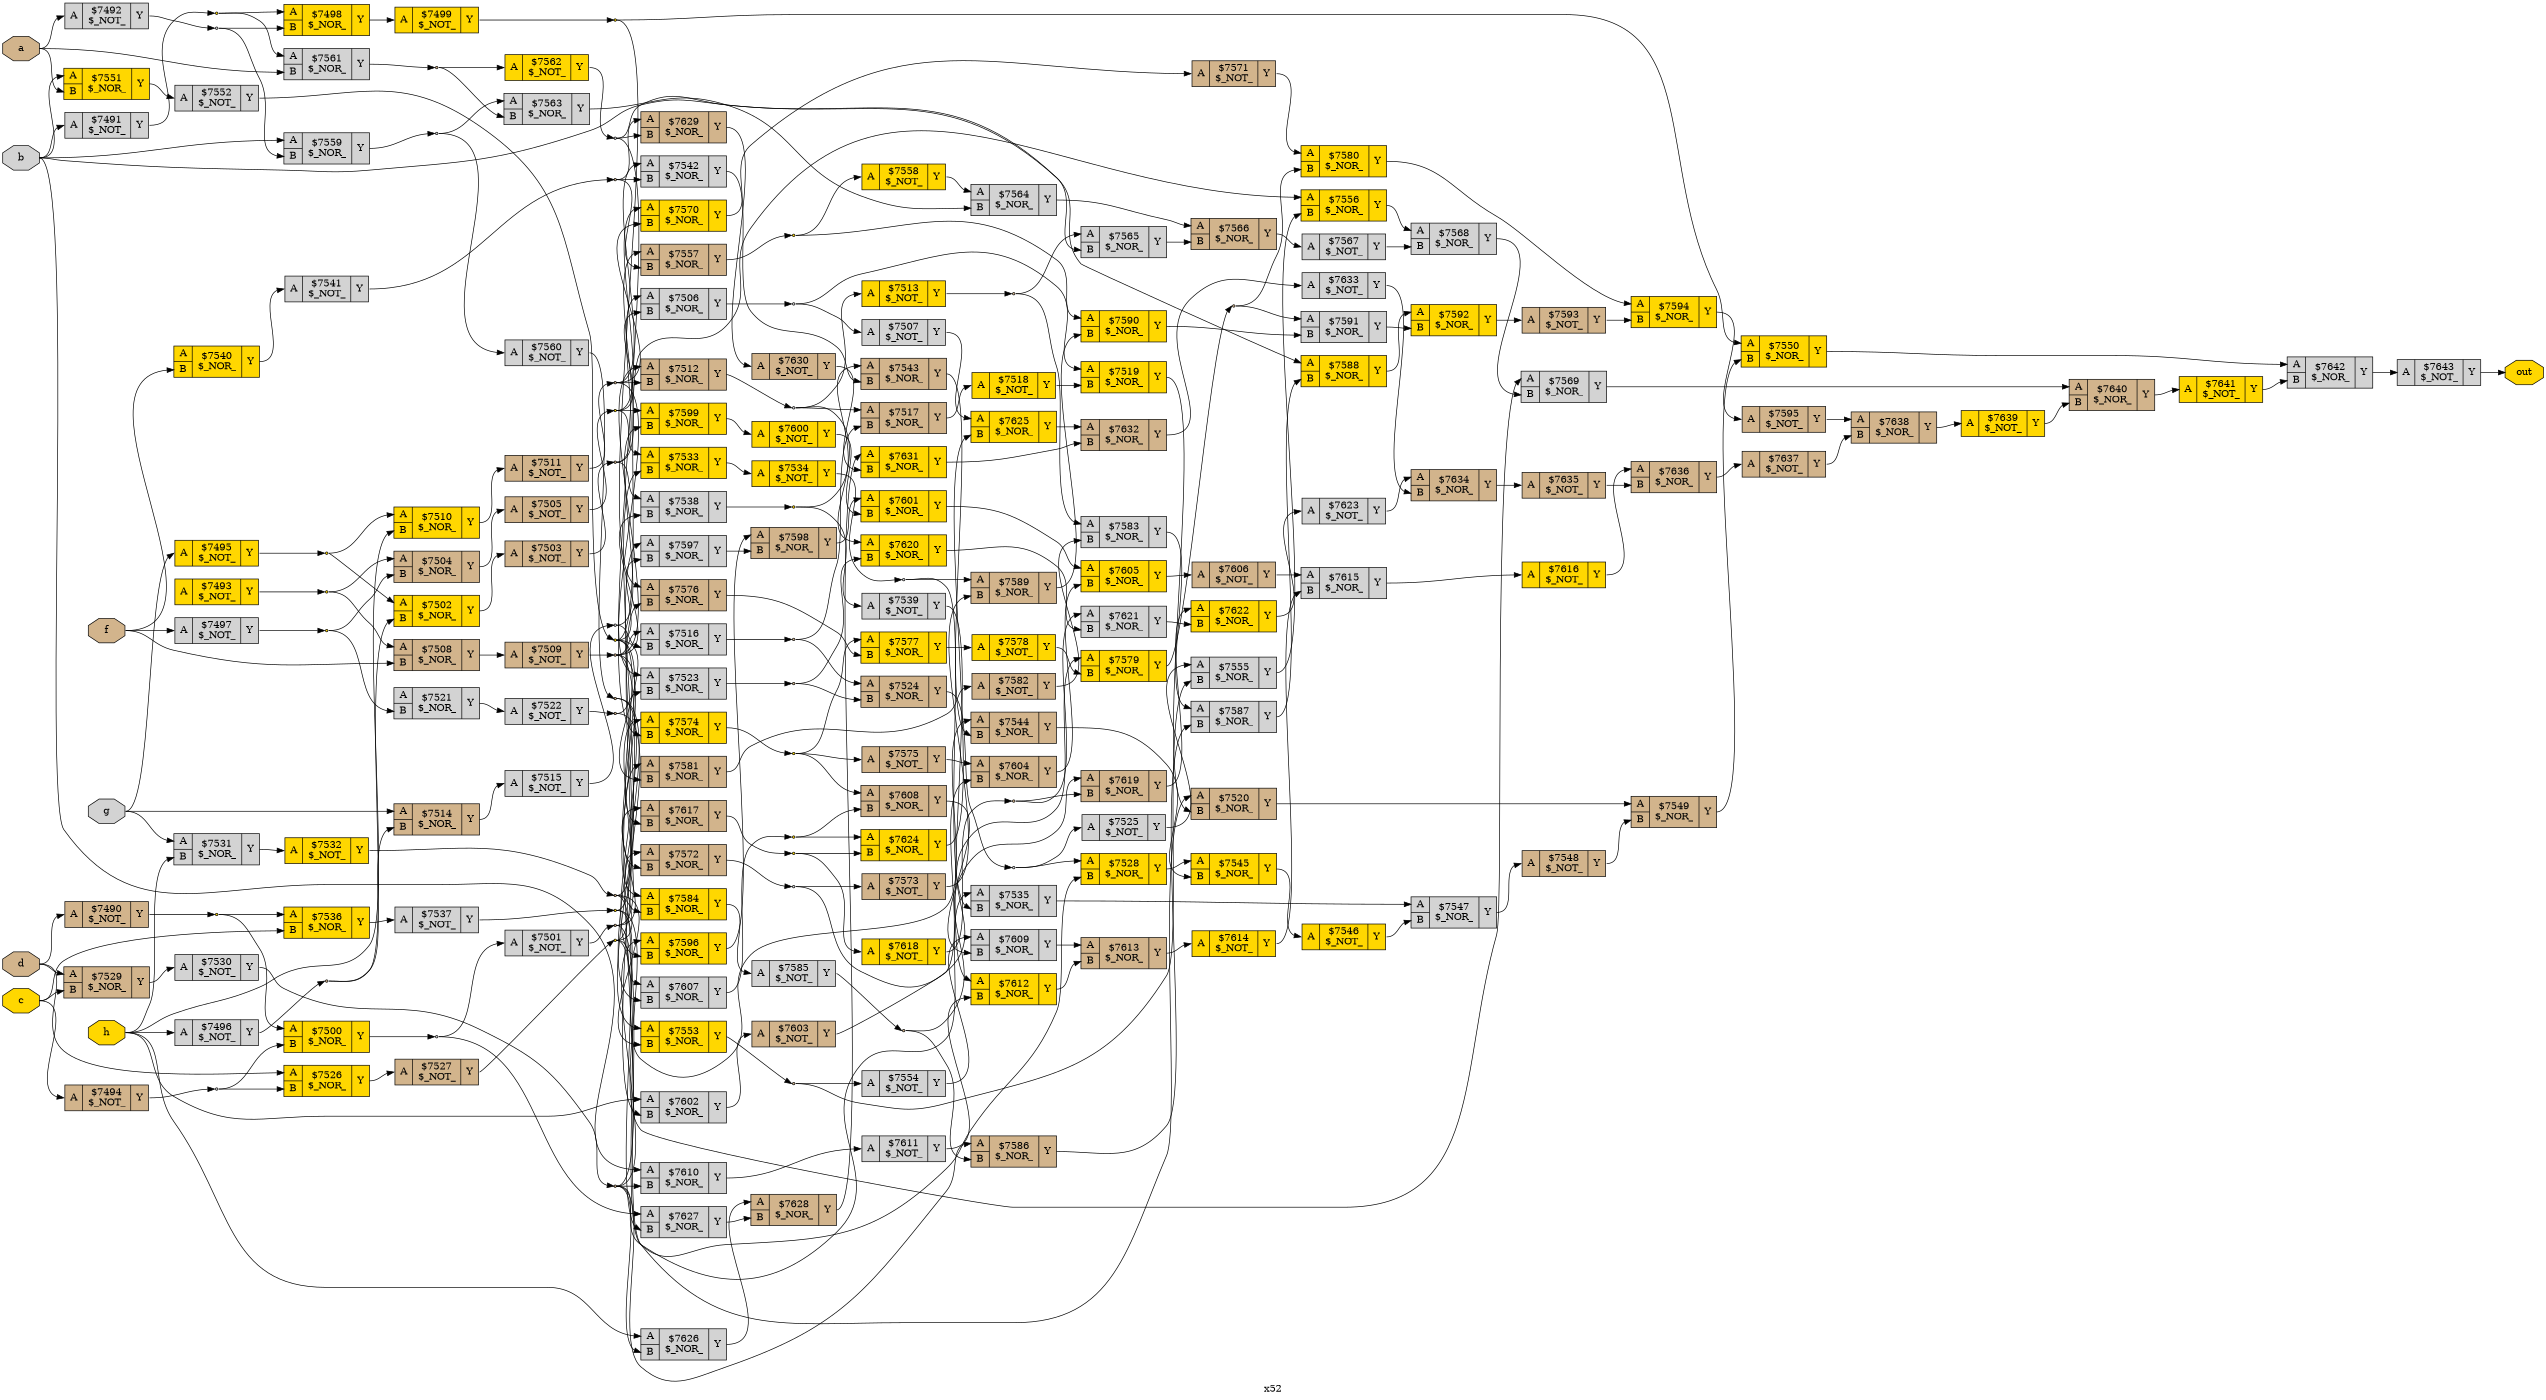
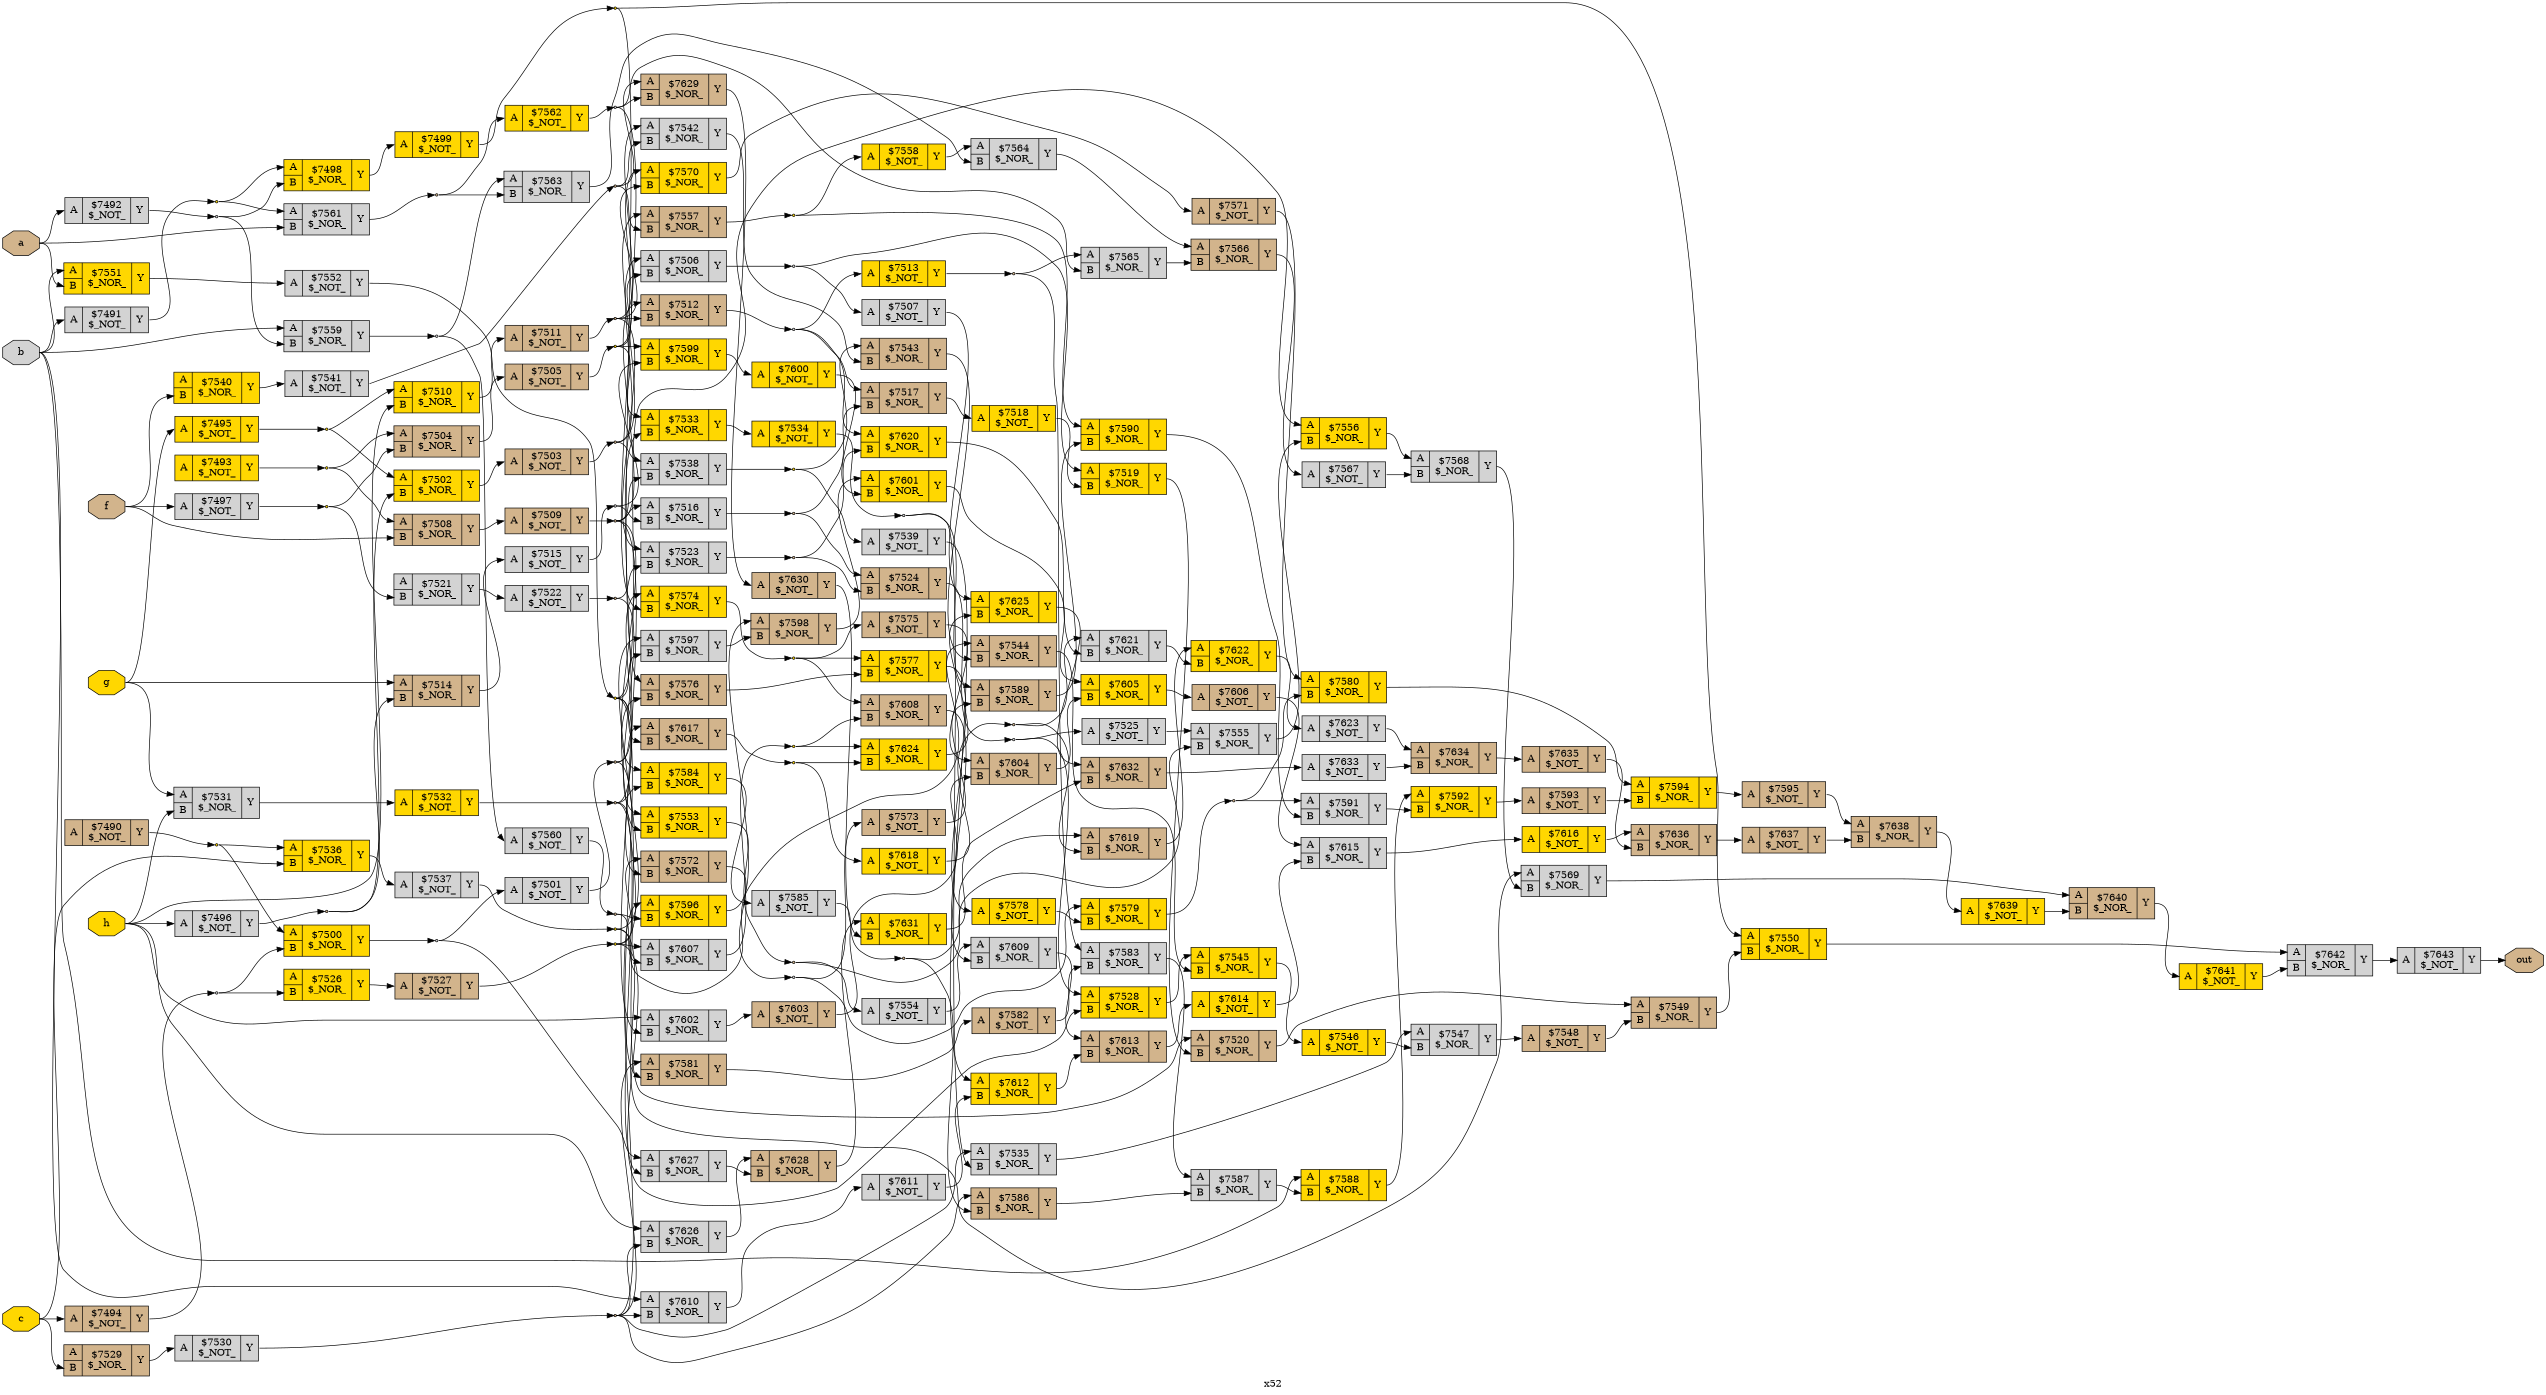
(2524, 373) -> (2524, 960)
(107, 811) -> (107, 683)
(21, 964) -> none
